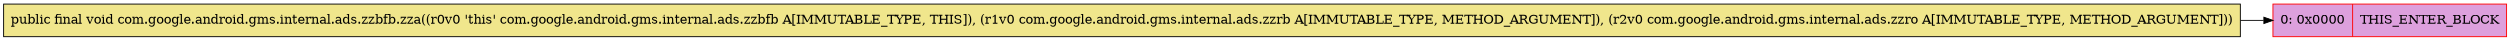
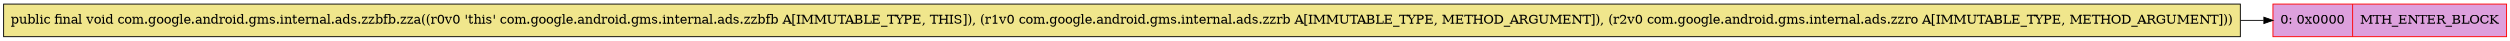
(2430, 20) -> (2430, 20)
